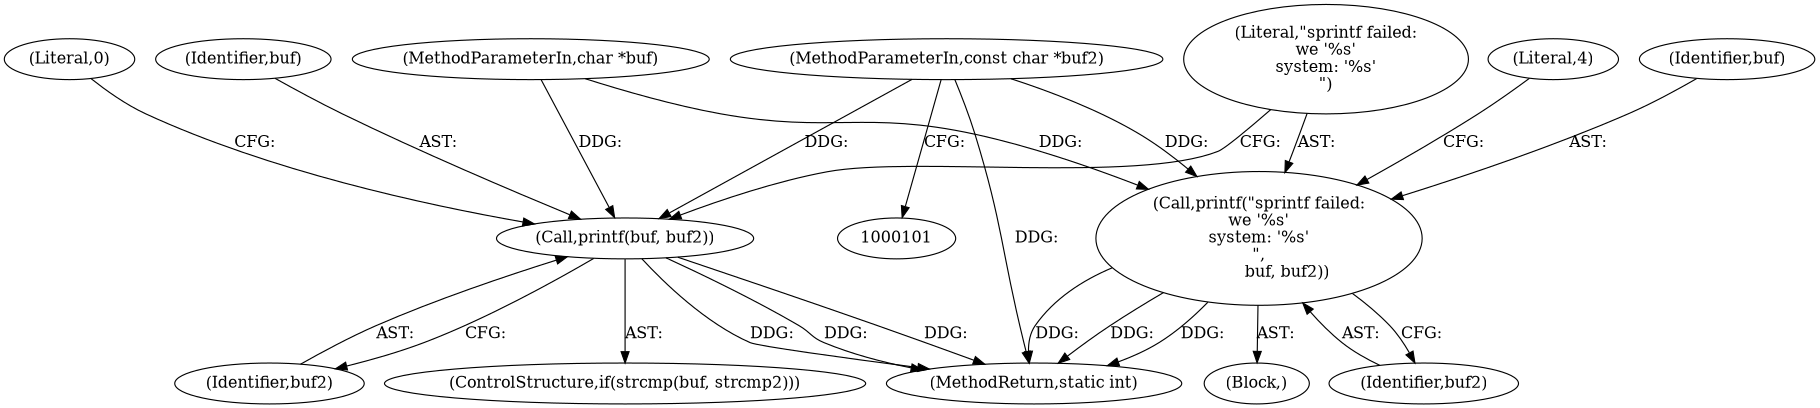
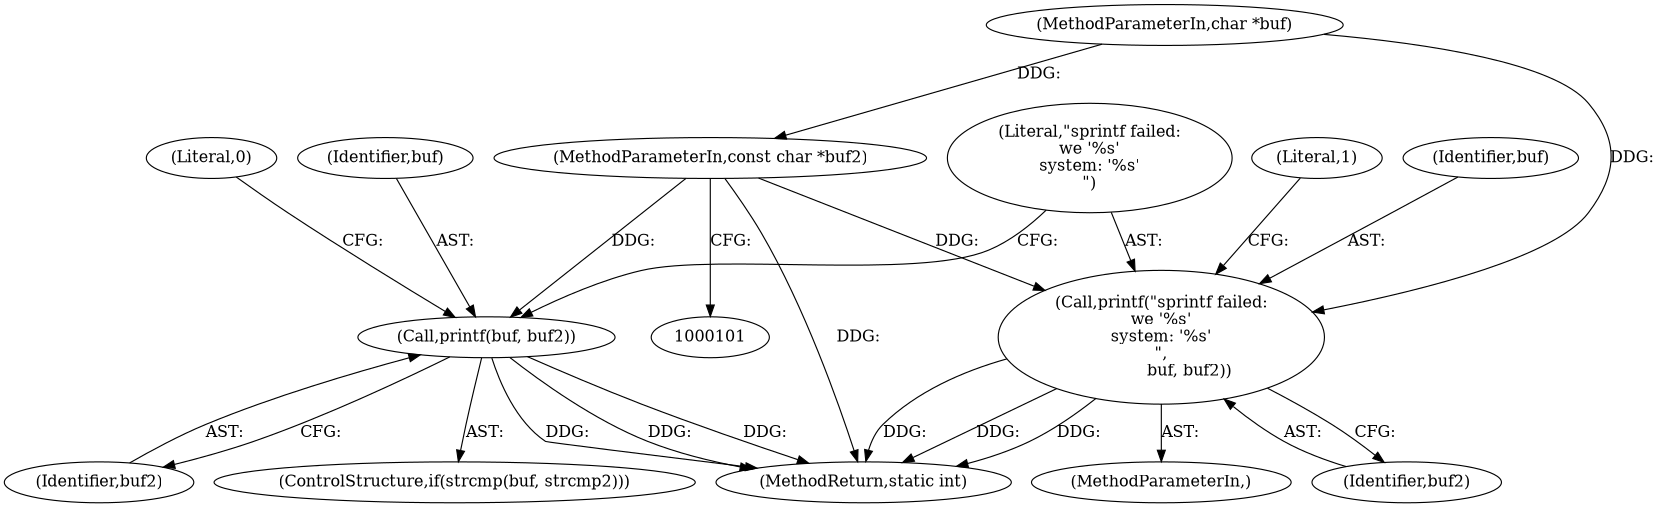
(1553, 59) -> (1317, 158)
(575, 144) -> (944, 90)
(1257, 383) -> (1161, 482)
